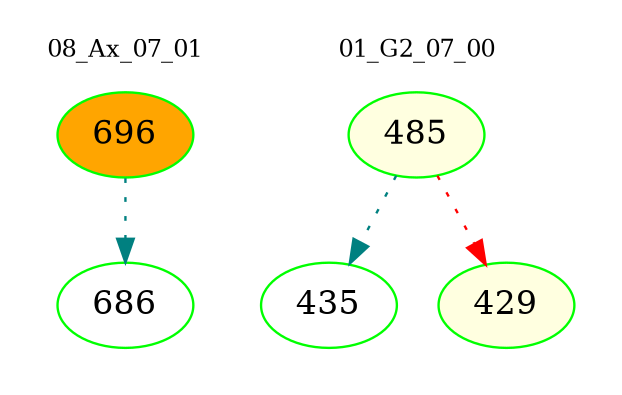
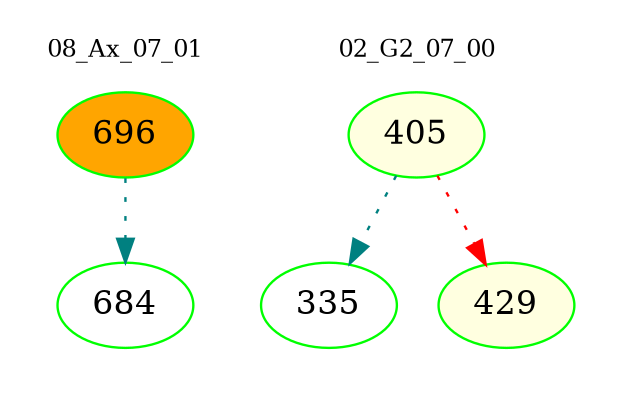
(418, 51) -> (418, 51)
(417, 135) -> (417, 135)
(125, 305) -> (125, 305)
(329, 305) -> (329, 305)
